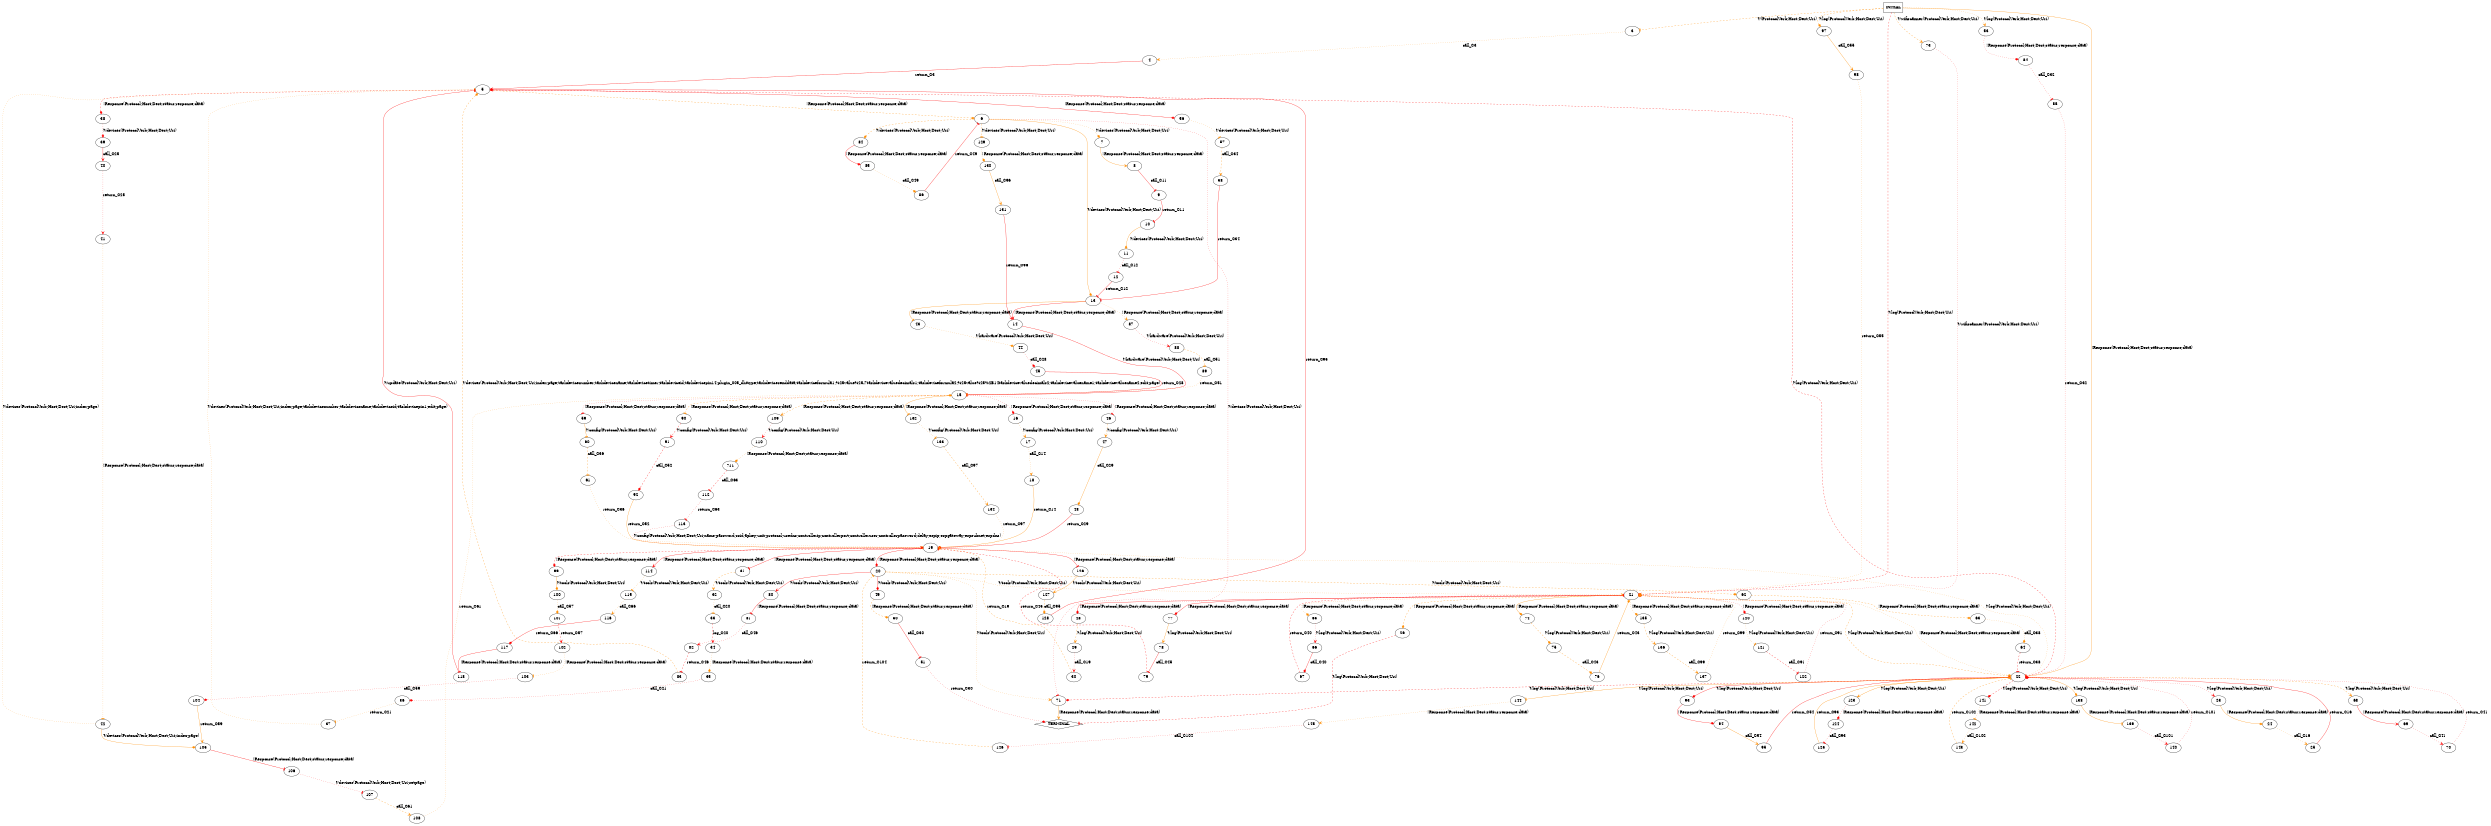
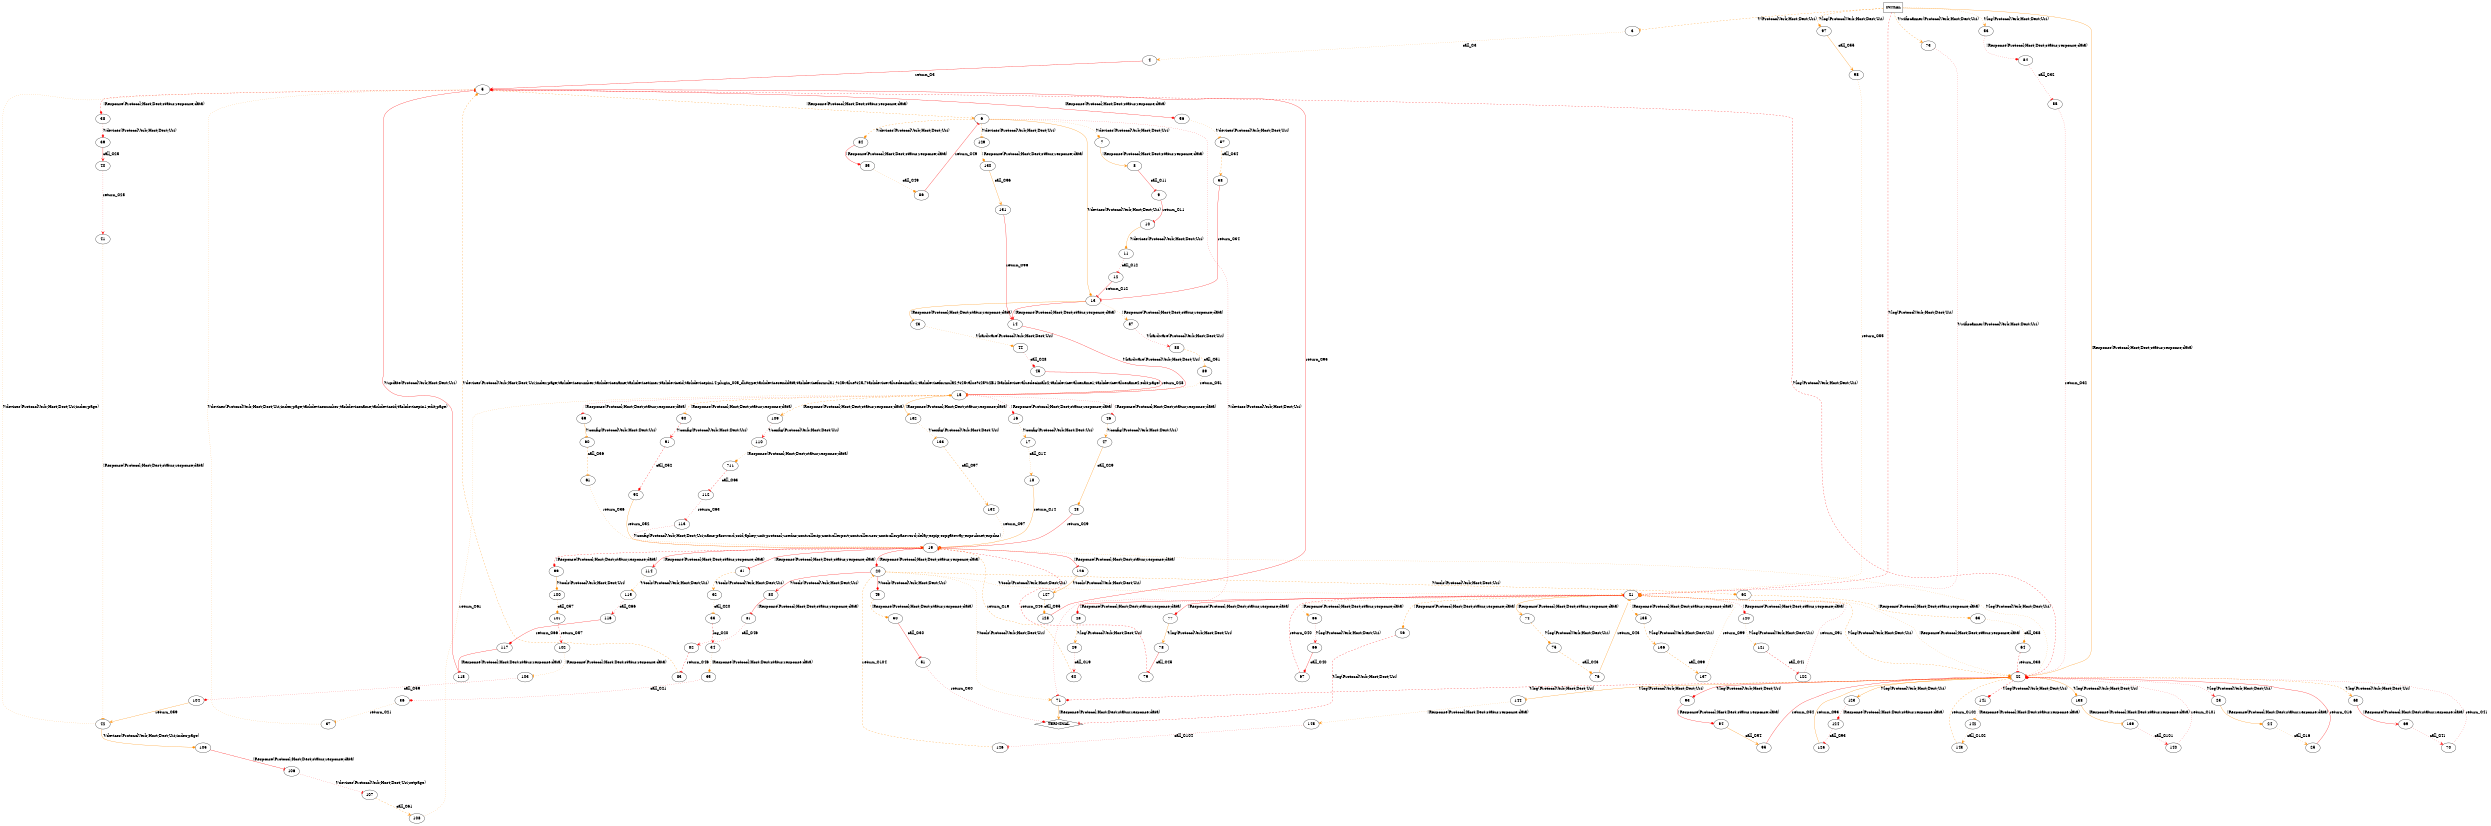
(731, 104) -> (731, 104)
(1544, 599) -> (1544, 599)
(619, 606) -> (619, 606)
(1614, 638) -> (1614, 638)
(1797, 662) -> (1797, 662)
(200, 723) -> (151, 712)
